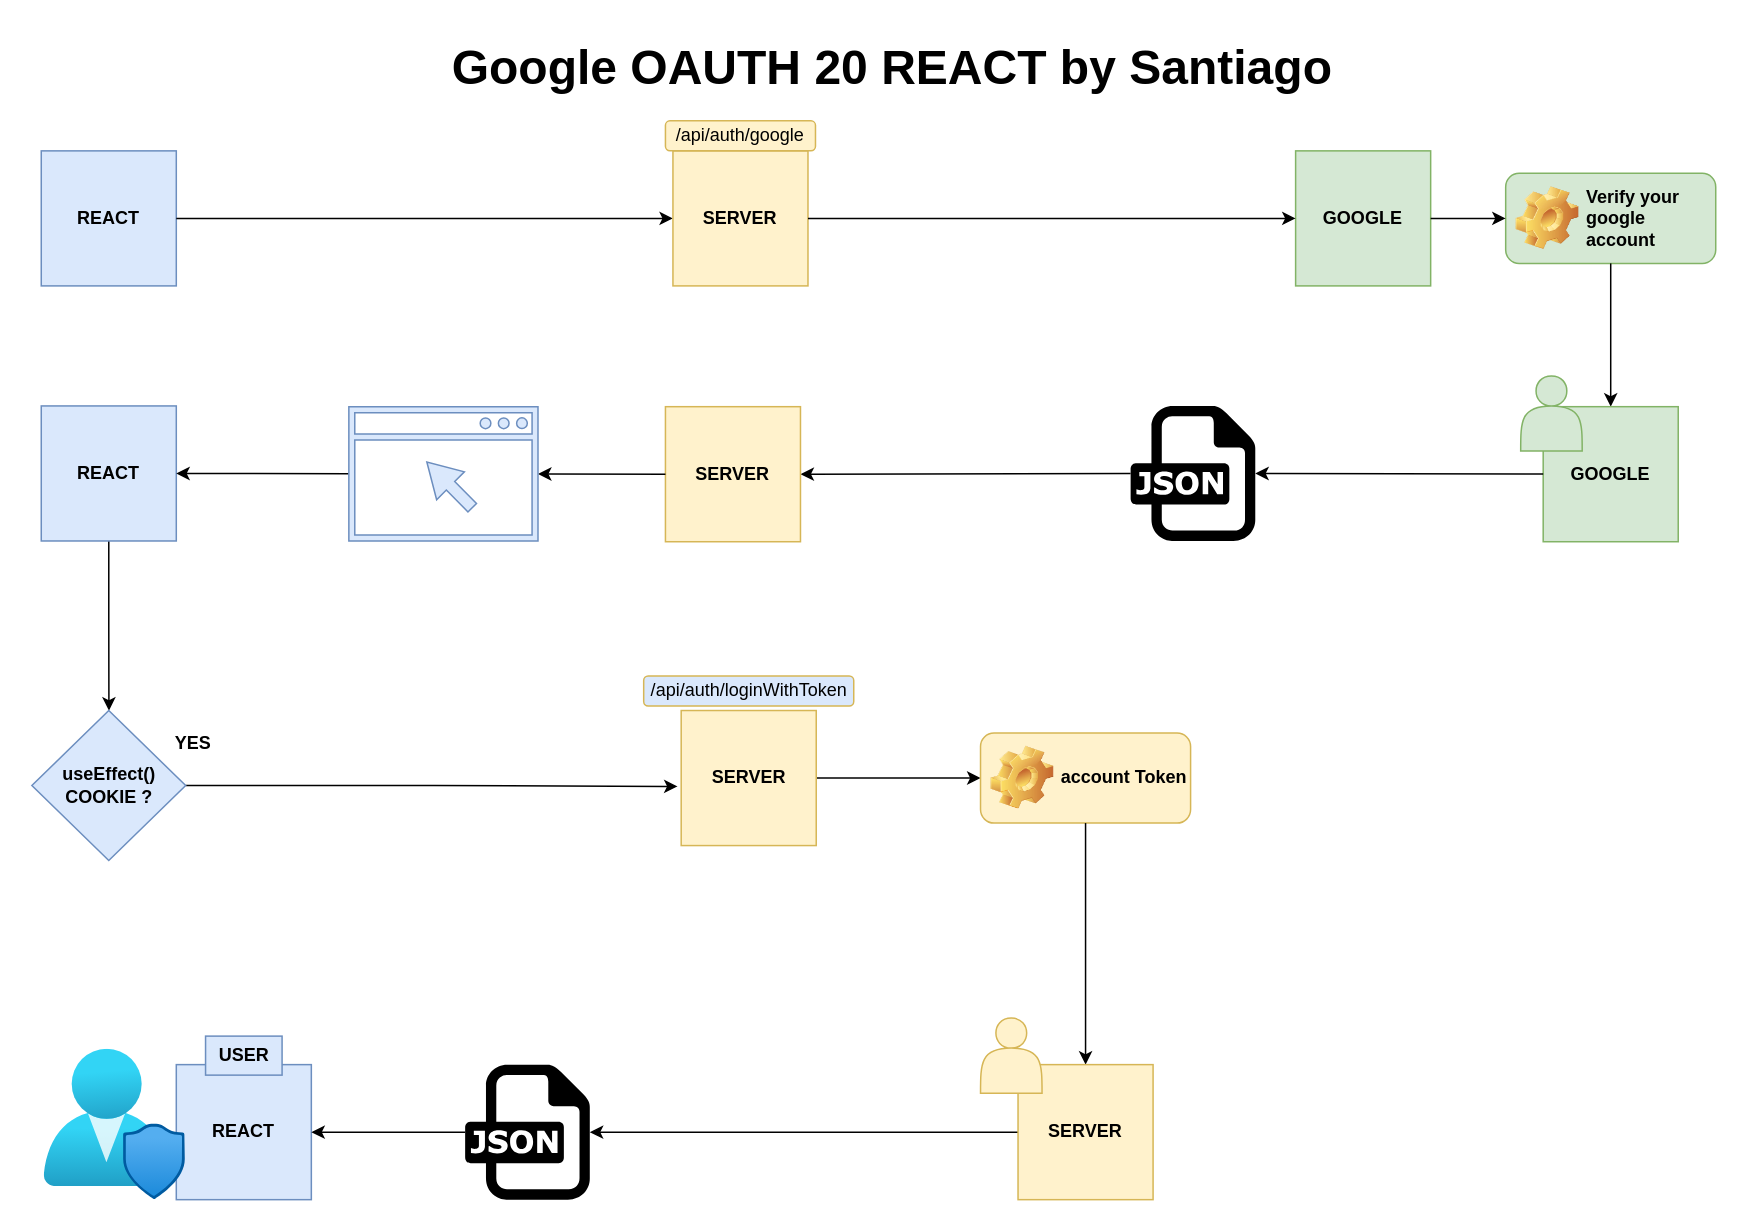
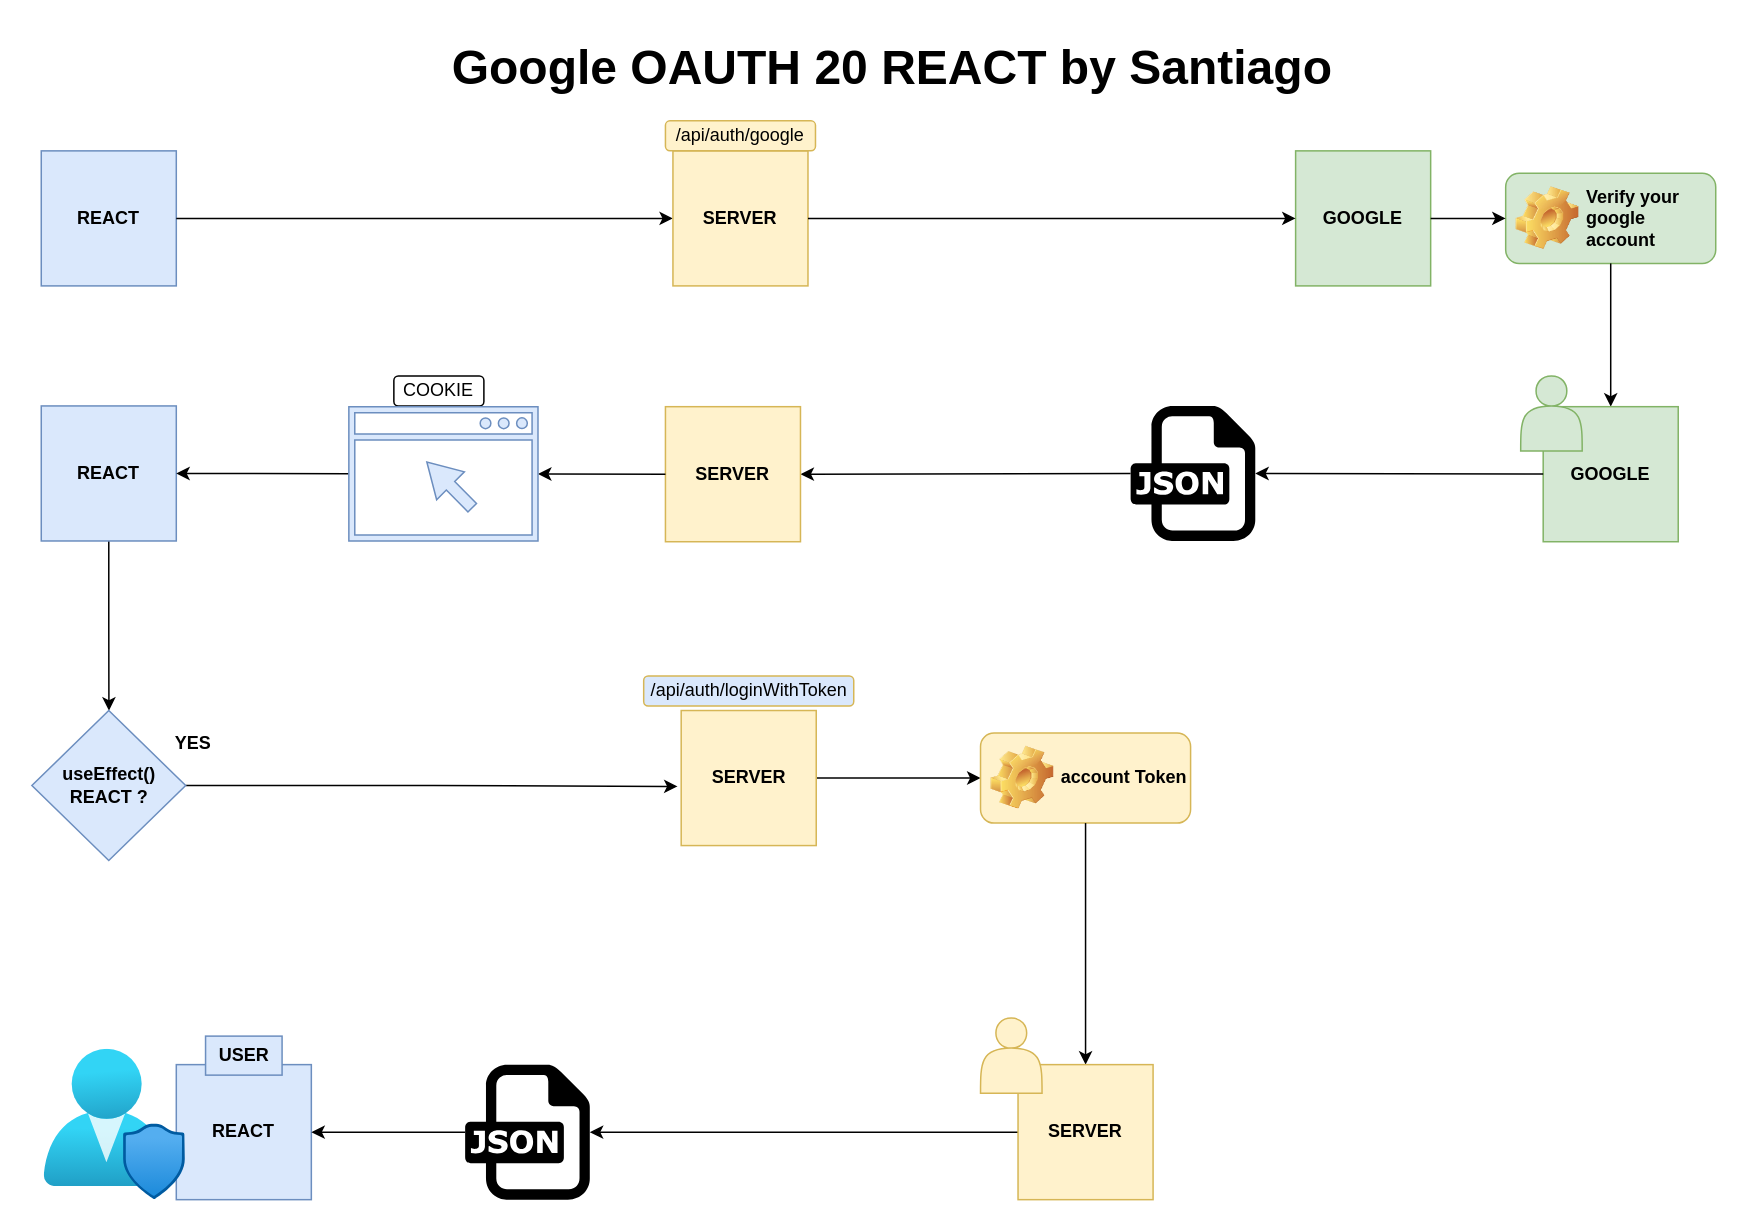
none -> (439, 391)
(110, 785) -> (110, 785)
